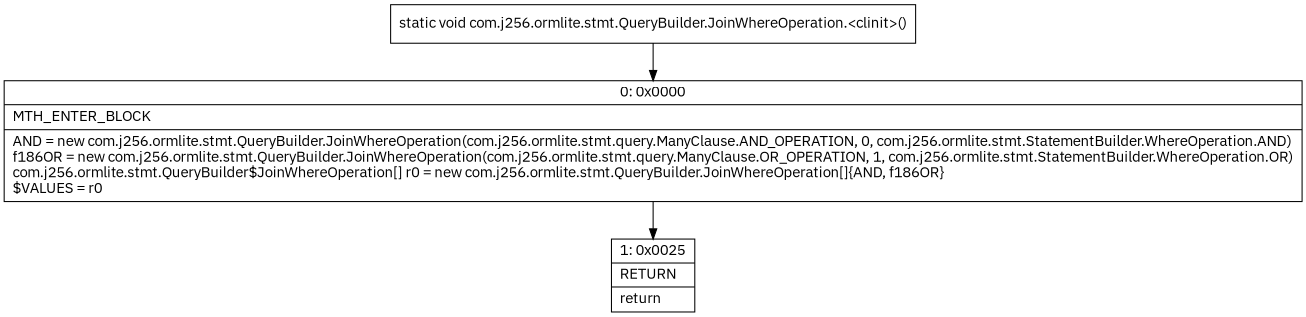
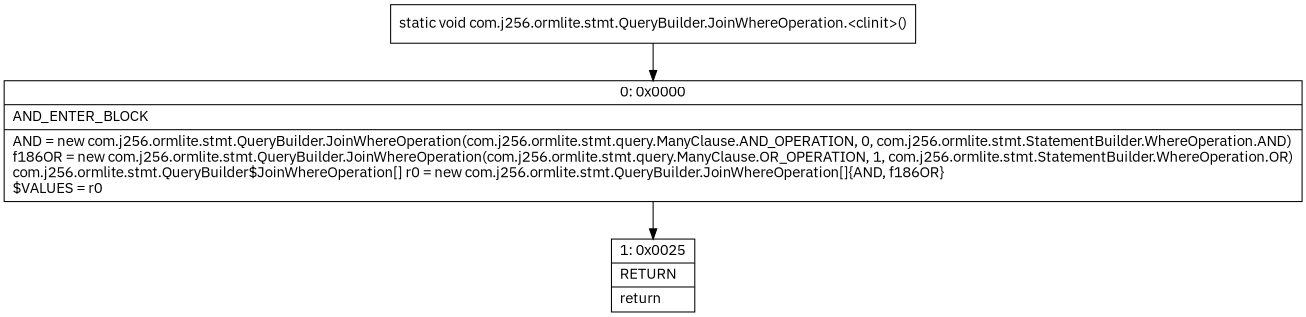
(82, 117) -> (81, 117)
